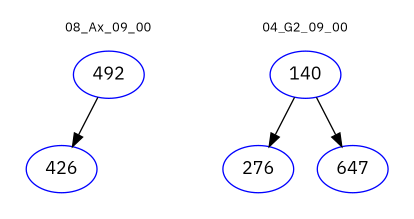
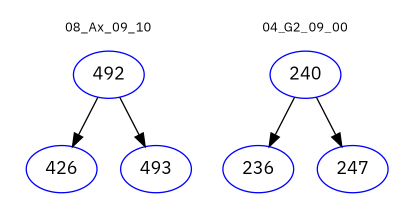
(109, 28) -> (109, 28)
(305, 75) -> (305, 75)
none -> (156, 169)
(258, 169) -> (258, 169)
(353, 169) -> (353, 169)
